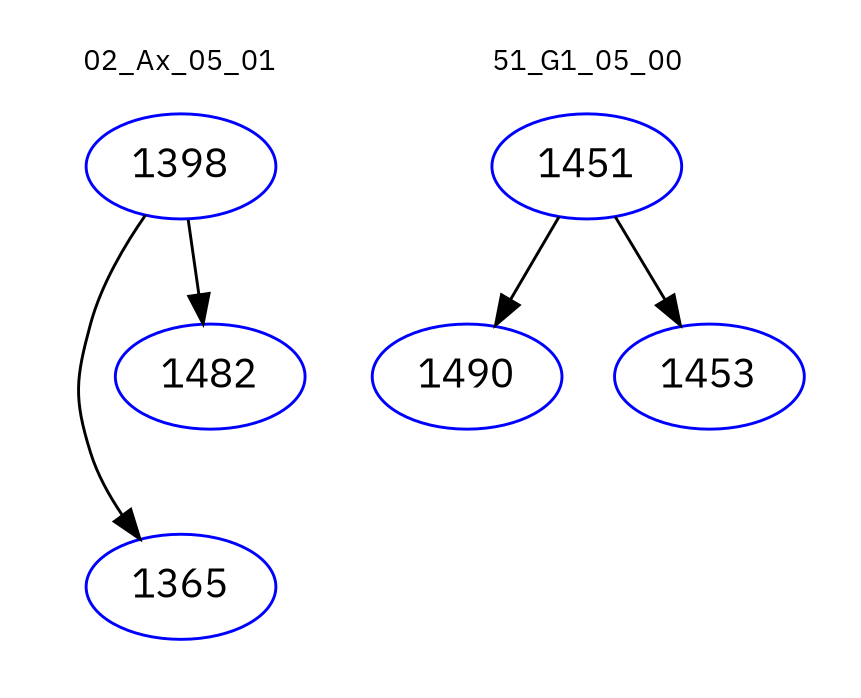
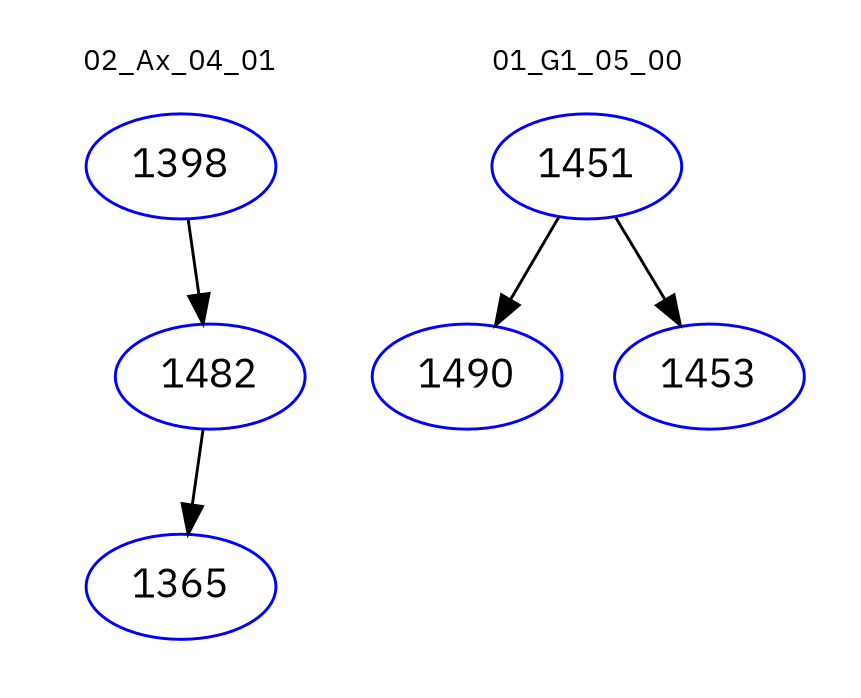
(181, 63) -> (181, 63)
(588, 63) -> (588, 63)
(81, 362) -> (198, 467)
